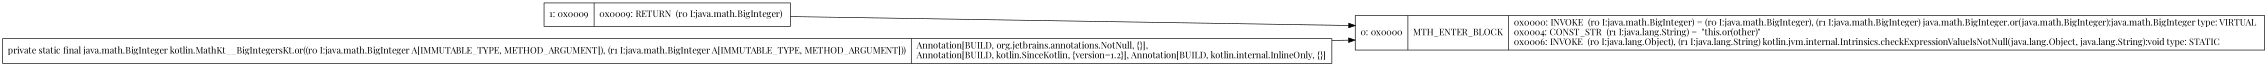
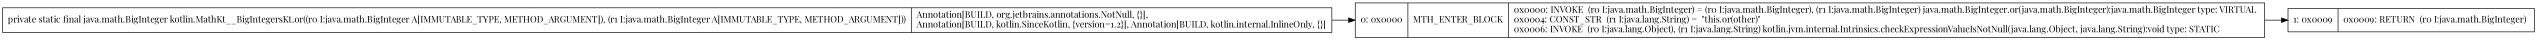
(1070, 21) -> (2273, 20)
